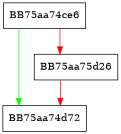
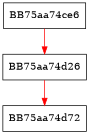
(19, 64) -> none
(76, 67) -> (45, 67)
